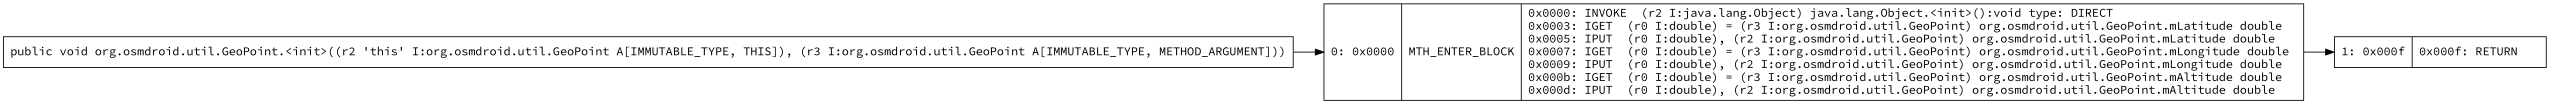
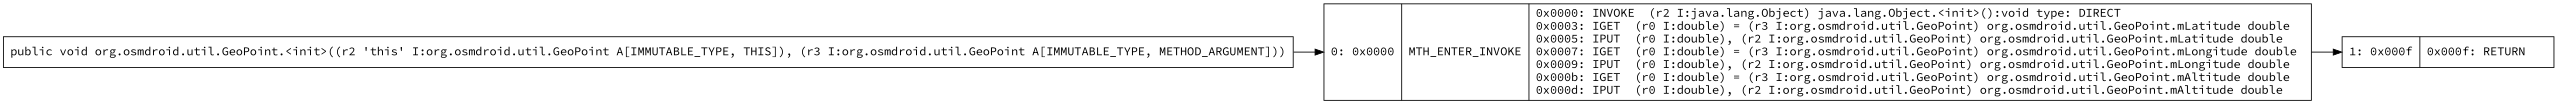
(1461, 52) -> (1465, 52)
